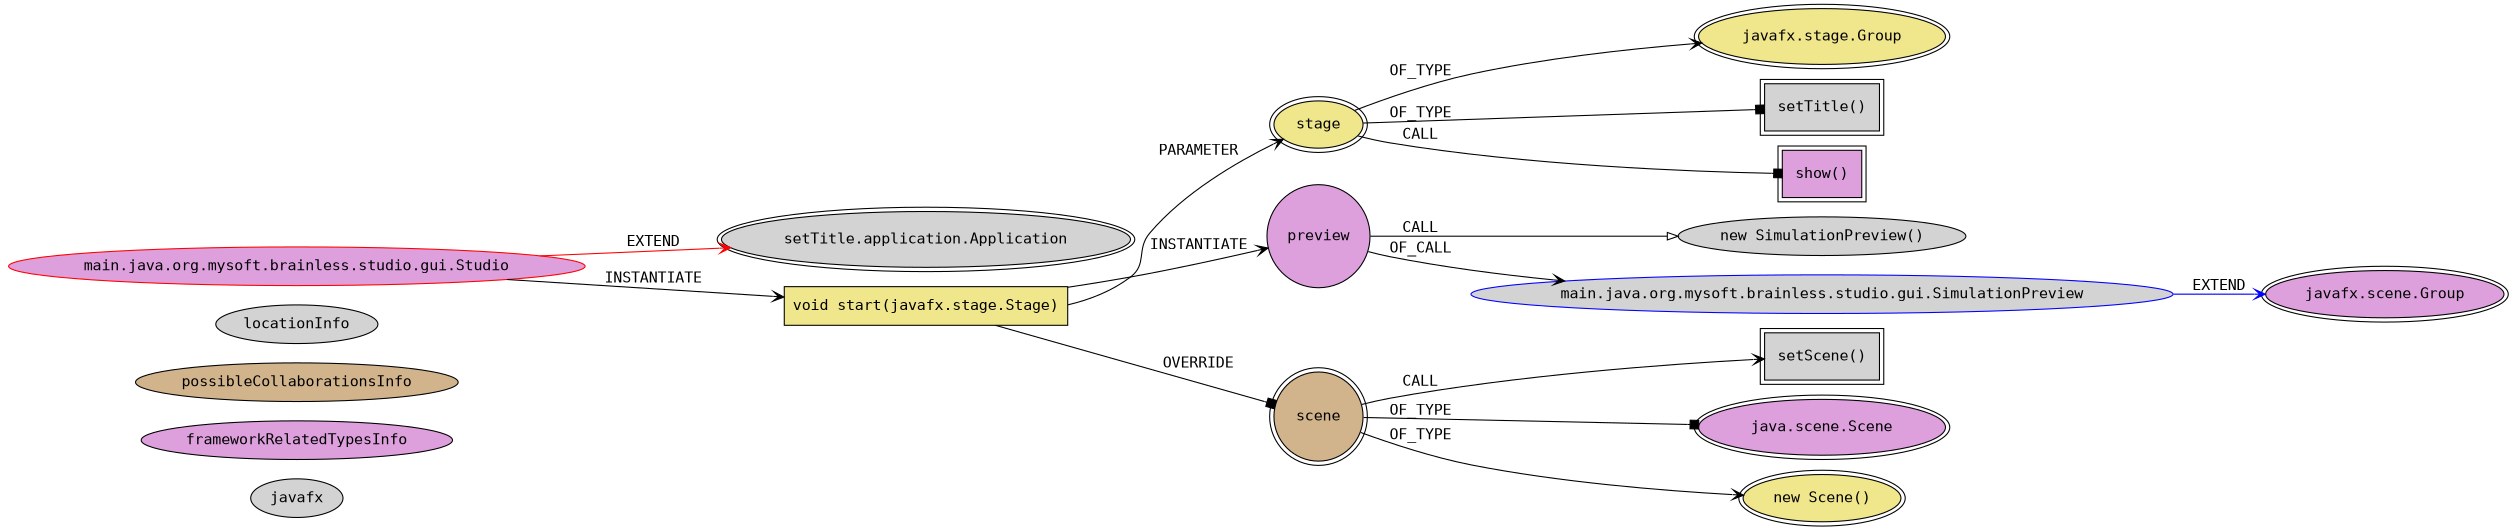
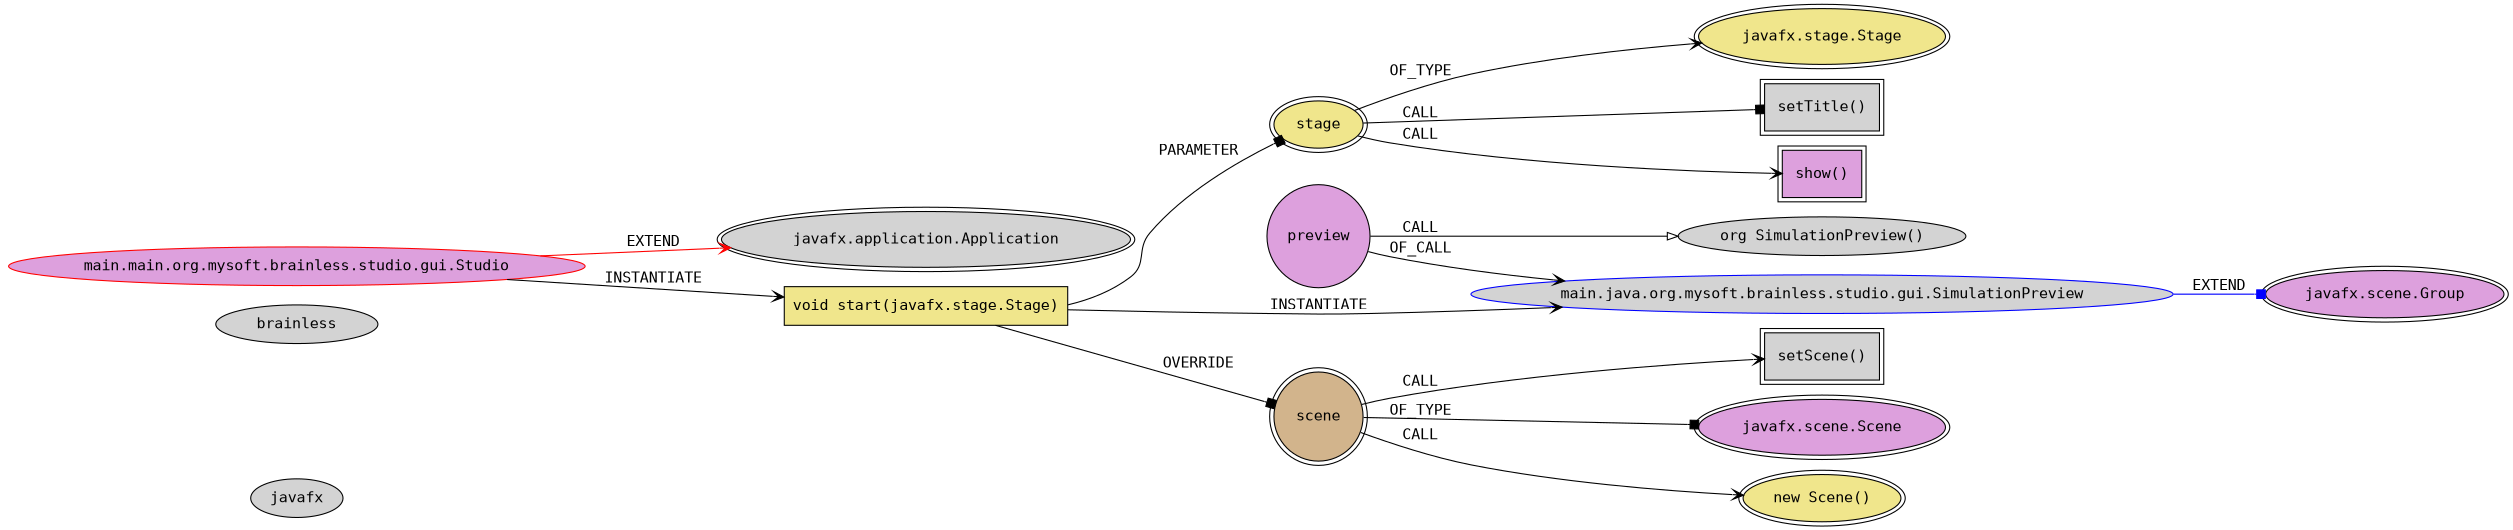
(1822, 37) -> (1822, 37)
(1421, 113) -> (1421, 113)
(1564, 163) -> (1564, 163)
(1162, 220) -> (1162, 220)
(1822, 236) -> (1822, 236)
(926, 239) -> (926, 239)
(297, 266) -> (297, 266)
(1163, 271) -> (1309, 314)
(2214, 294) -> (2214, 294)
(297, 324) -> (297, 324)
(297, 382) -> none
(1822, 427) -> (1822, 427)
(1421, 435) -> (1421, 435)
(297, 440) -> none
